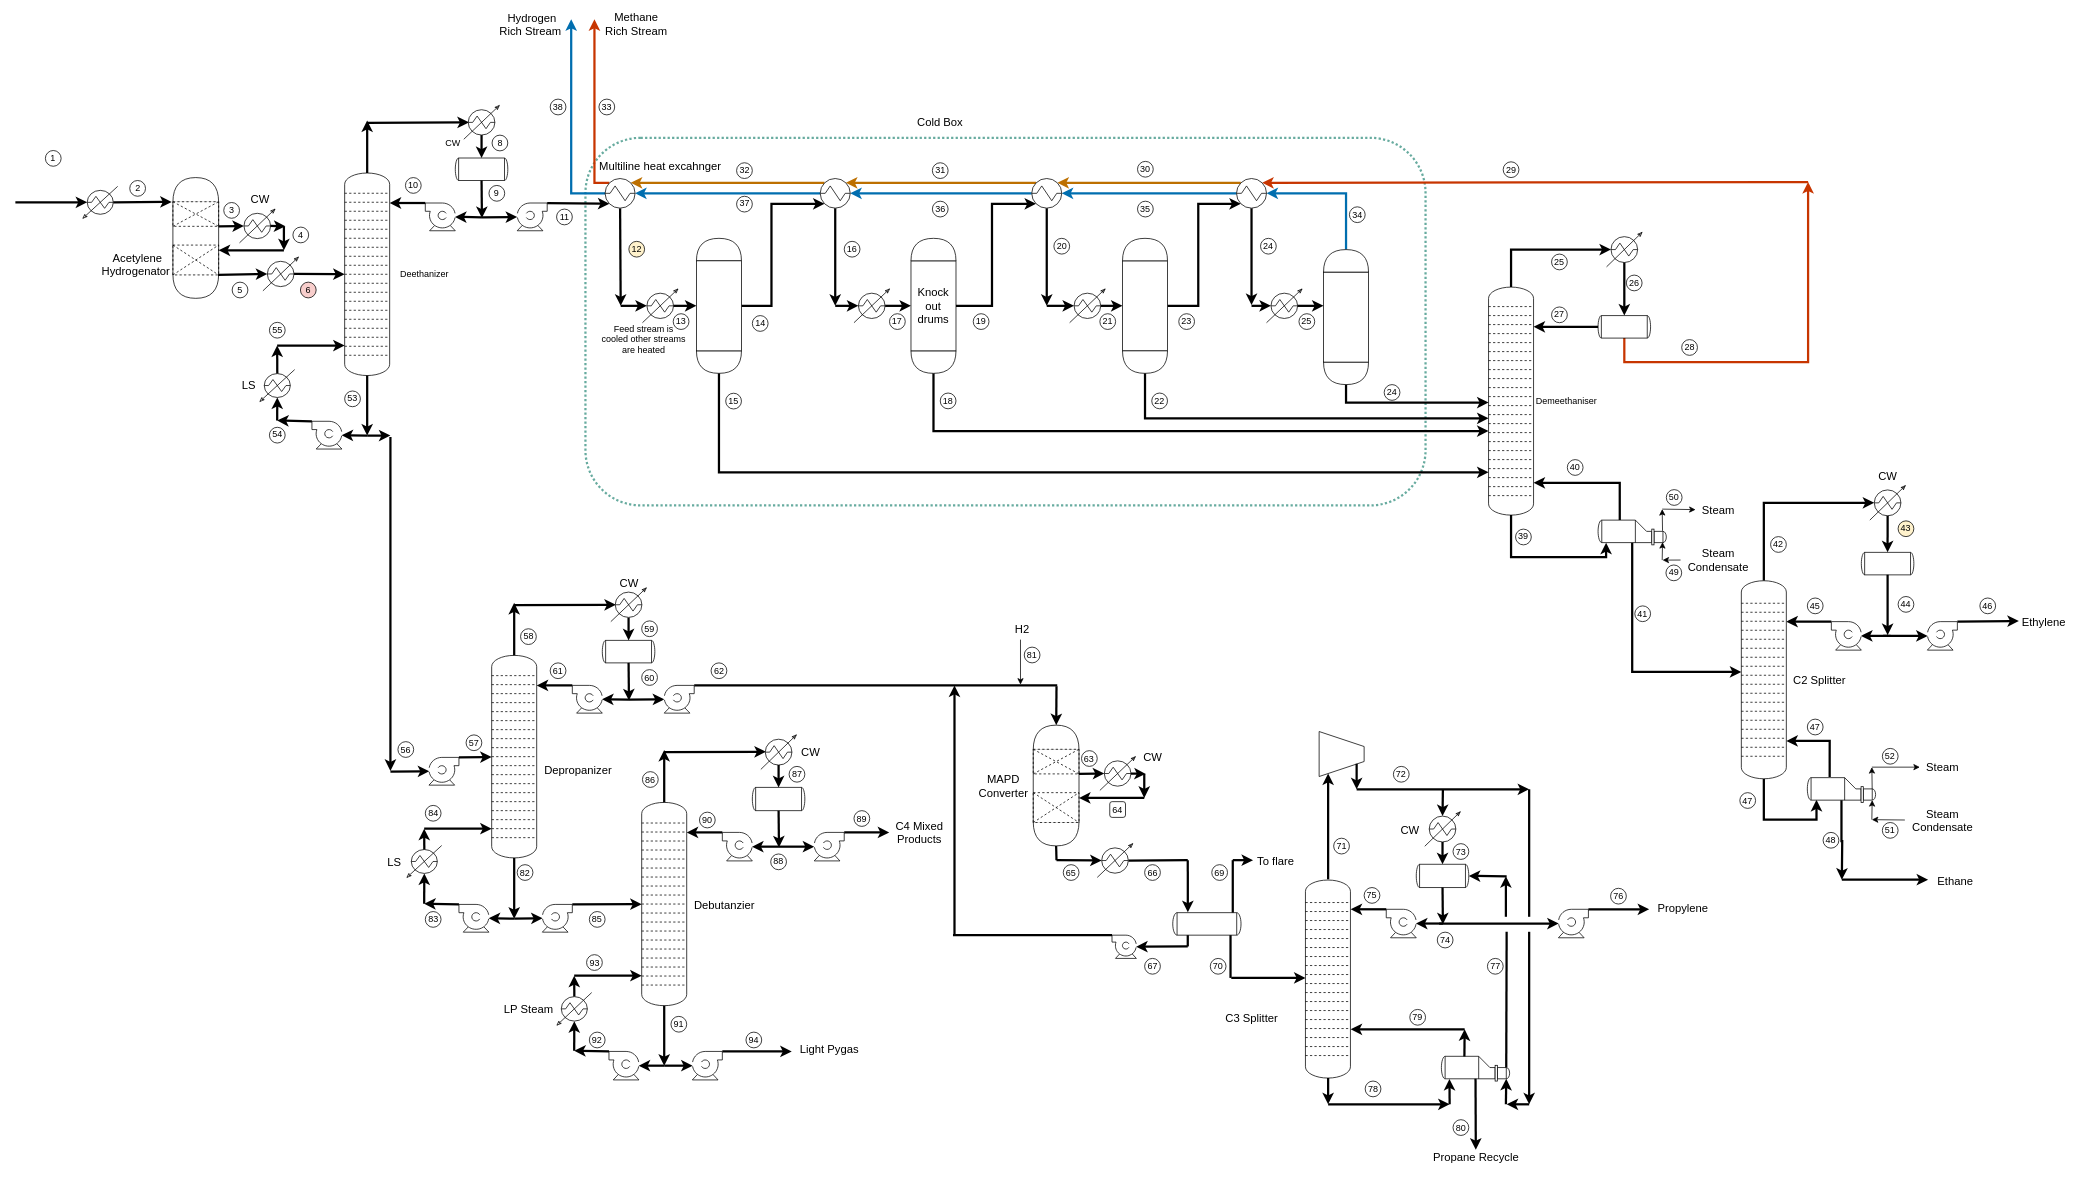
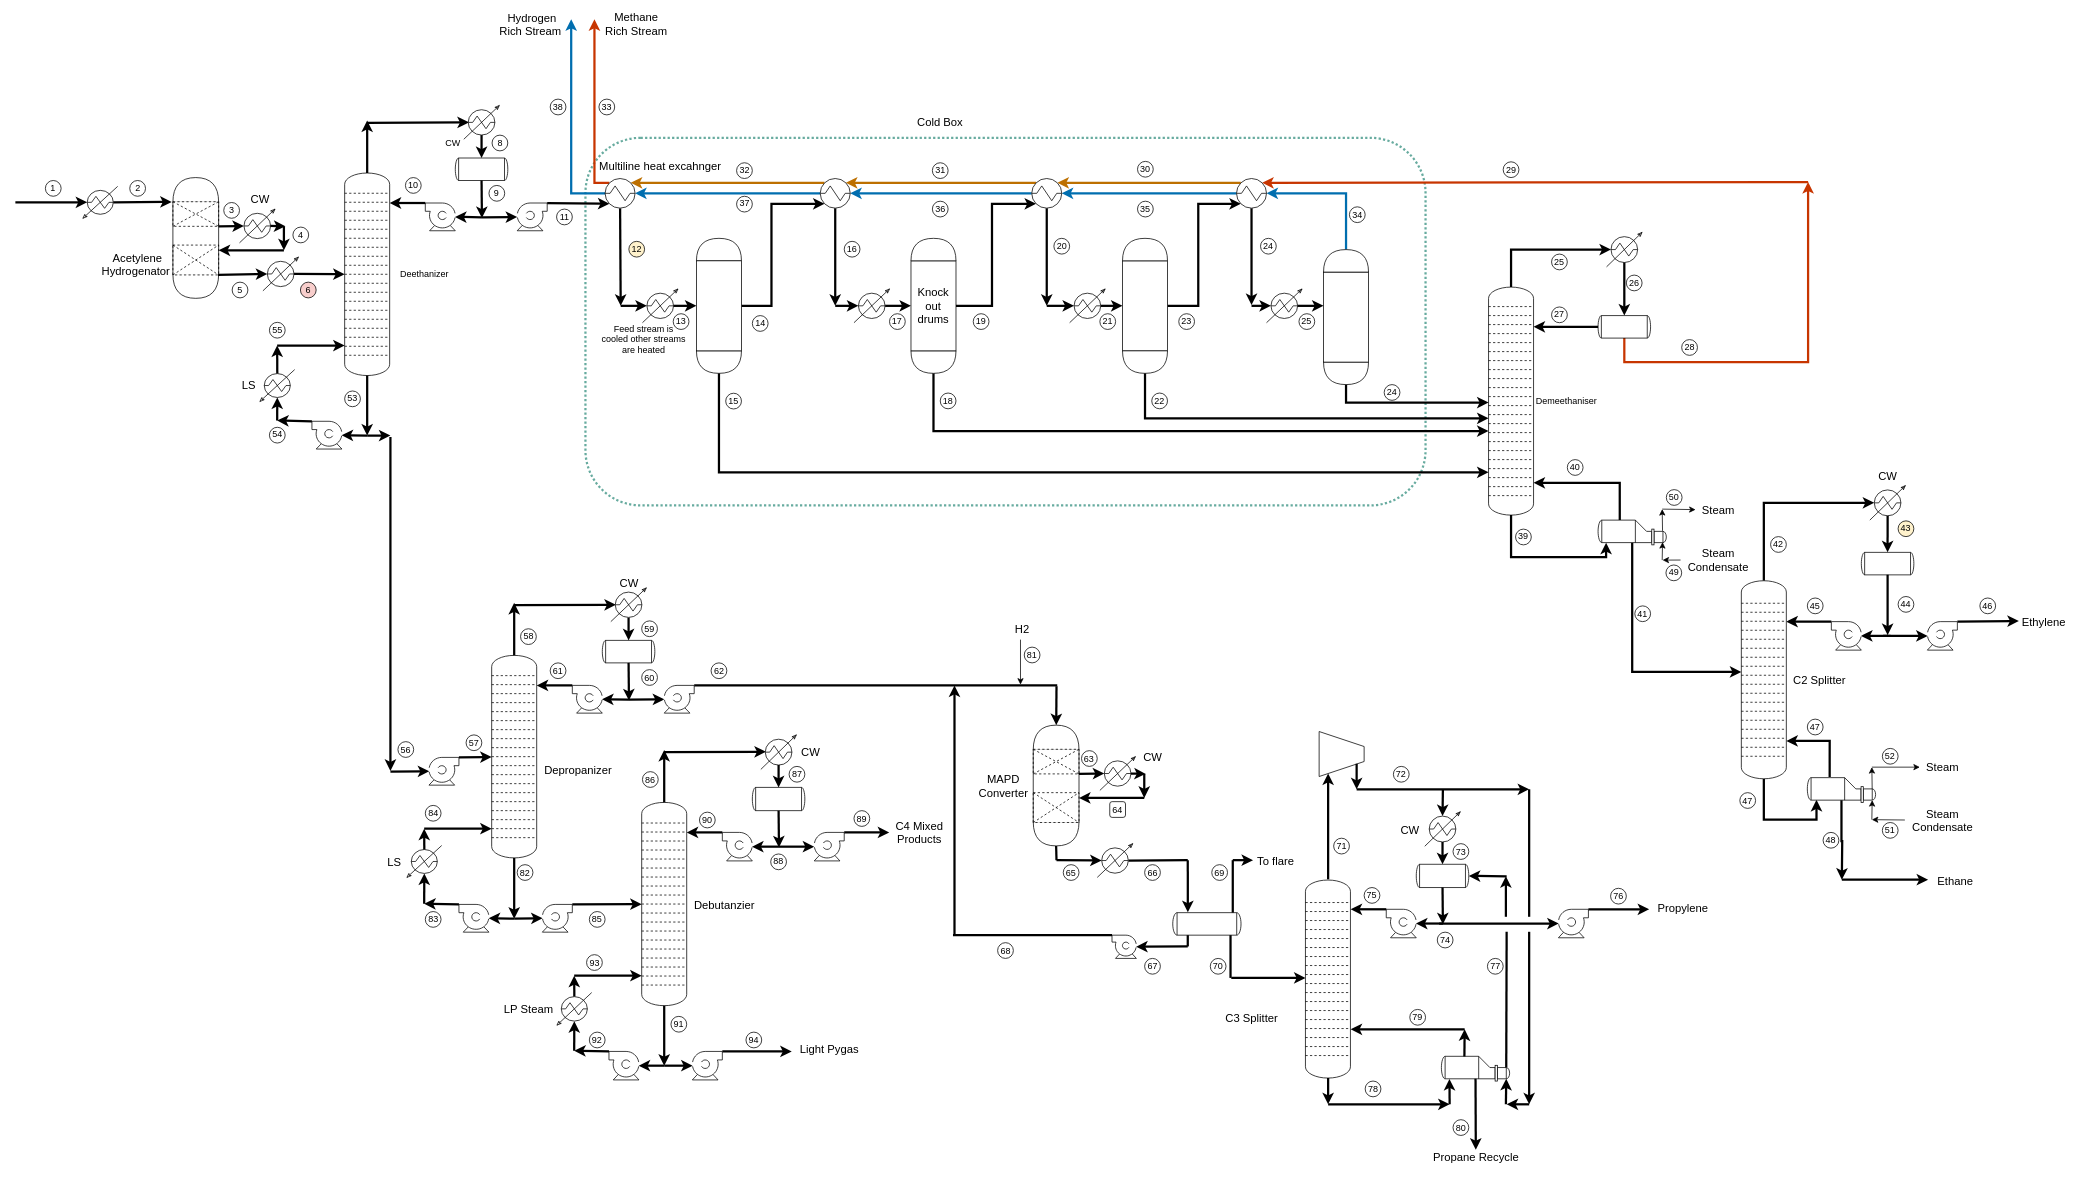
(53, 158) -> (53, 188)
none -> (1005, 950)
